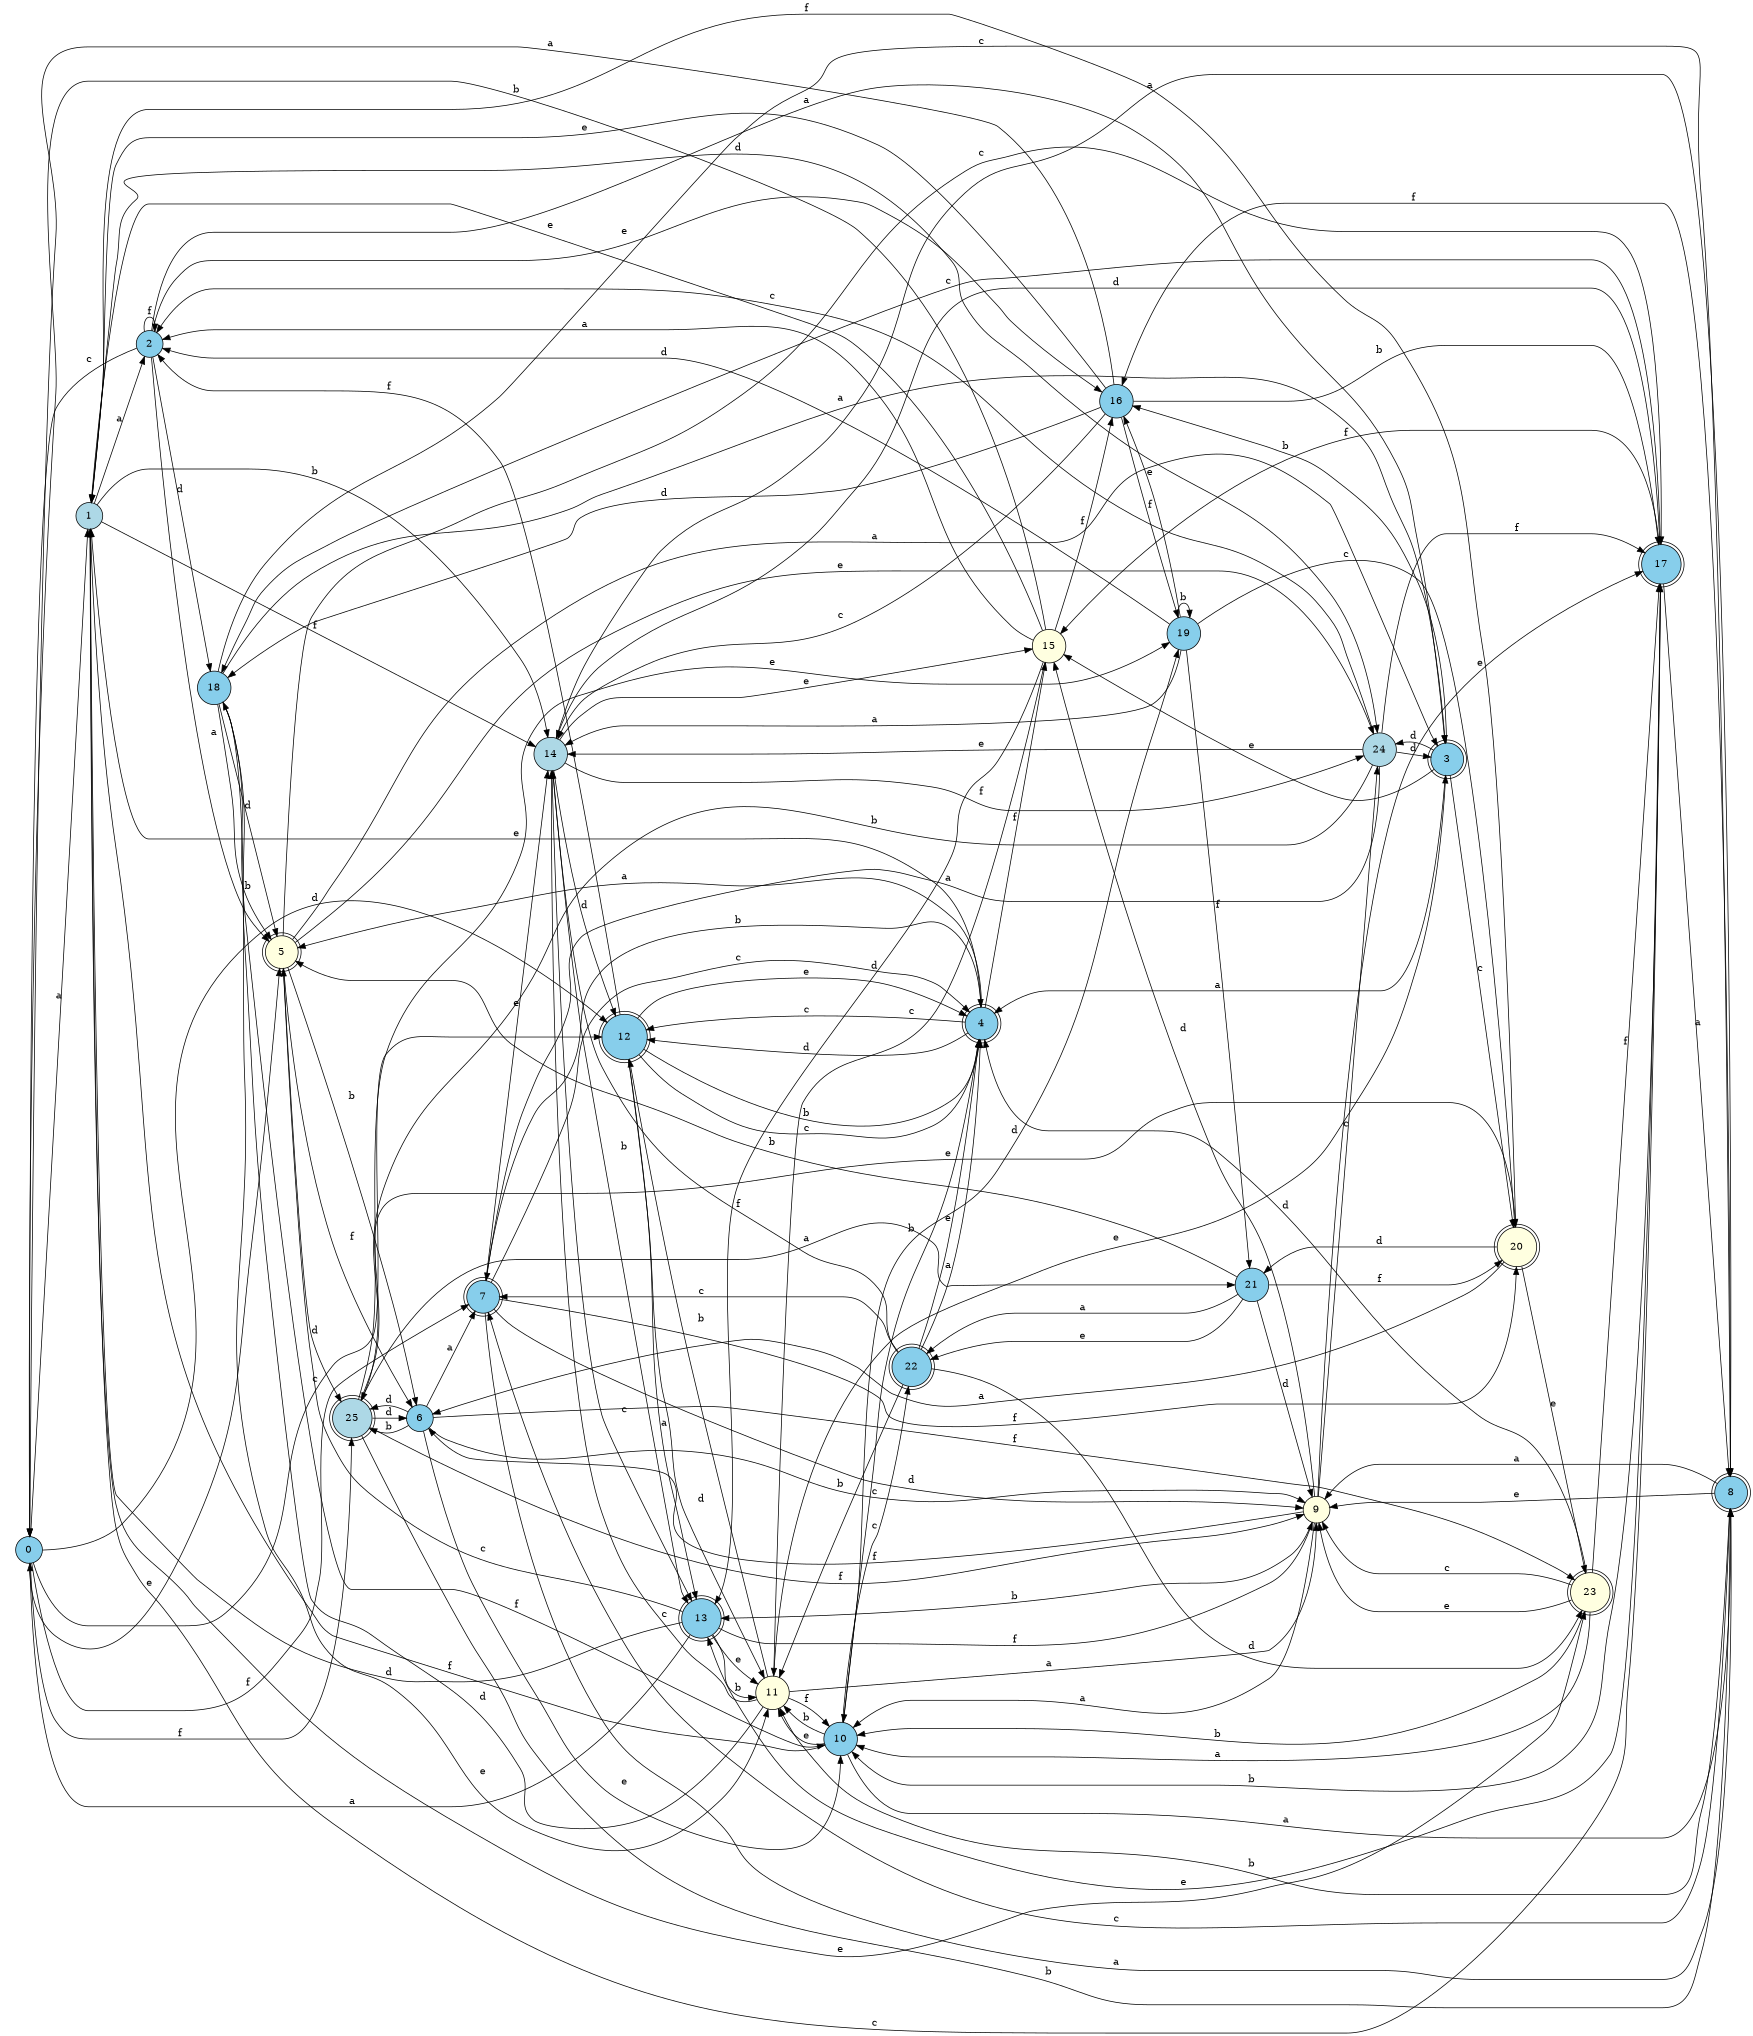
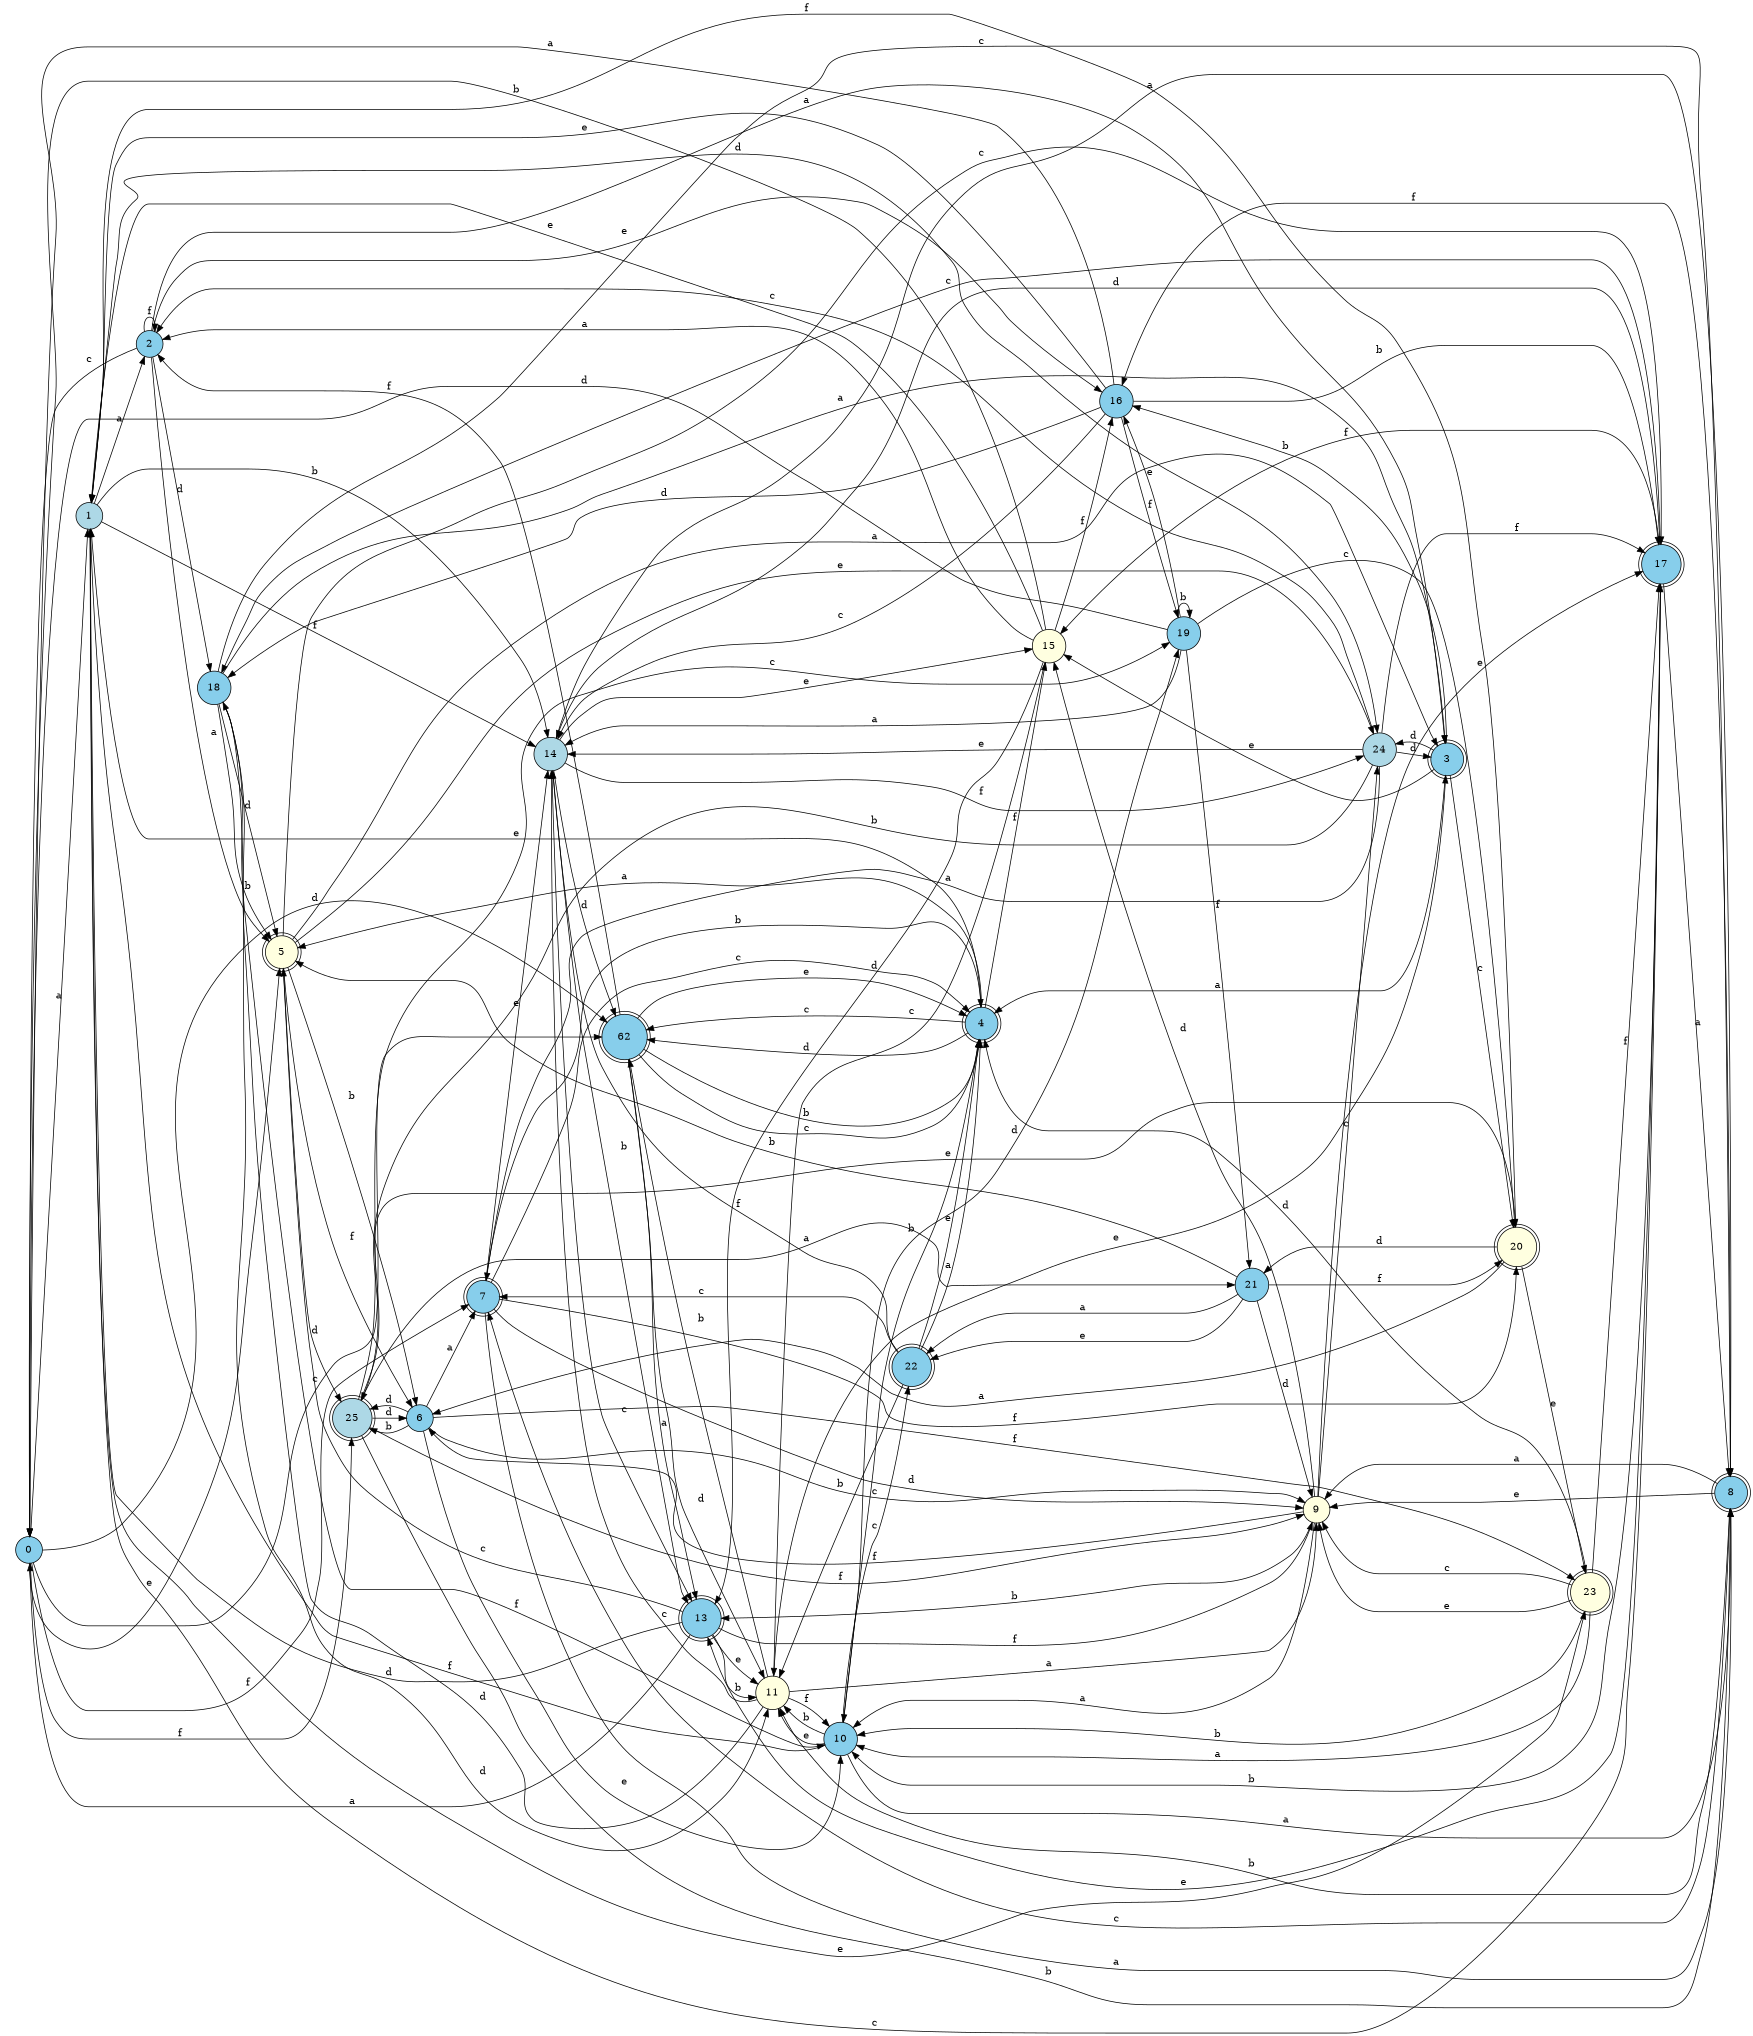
(704, 365) -> (71, 458)
(773, 662) -> (773, 662)
(625, 1037) -> (625, 1037)
(1209, 1635) -> none
(483, 1771) -> (483, 1771)
